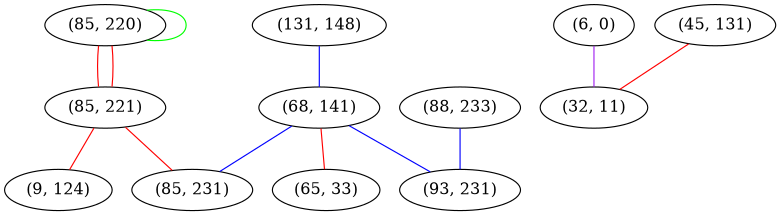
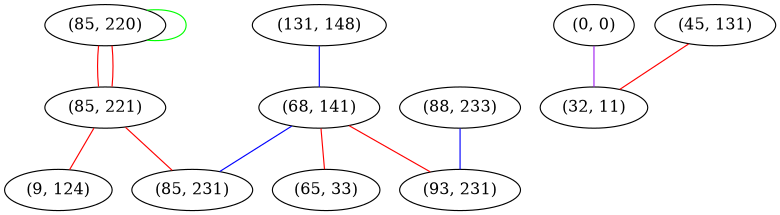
(594, 25) -> (594, 25)
(390, 149) -> (390, 149)
